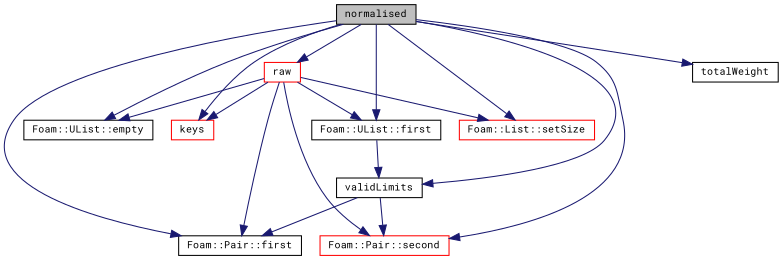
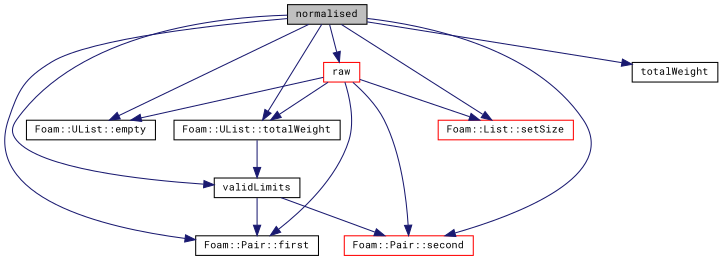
(193, 130) -> none
(376, 130) -> (257, 130)
